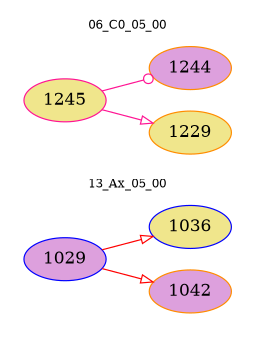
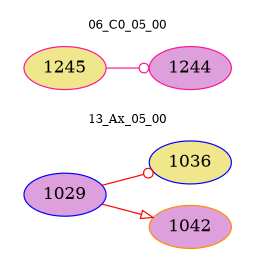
(190, 68) -> (190, 68)
(190, 133) -> none
(122, 245) -> (123, 180)
